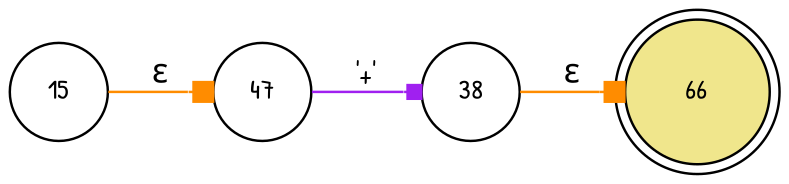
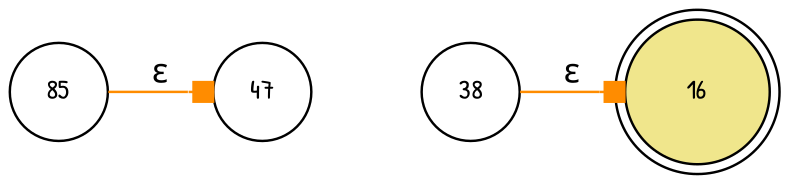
(59, 92) -> (59, 92)
(358, 92) -> none
(697, 92) -> (697, 92)
